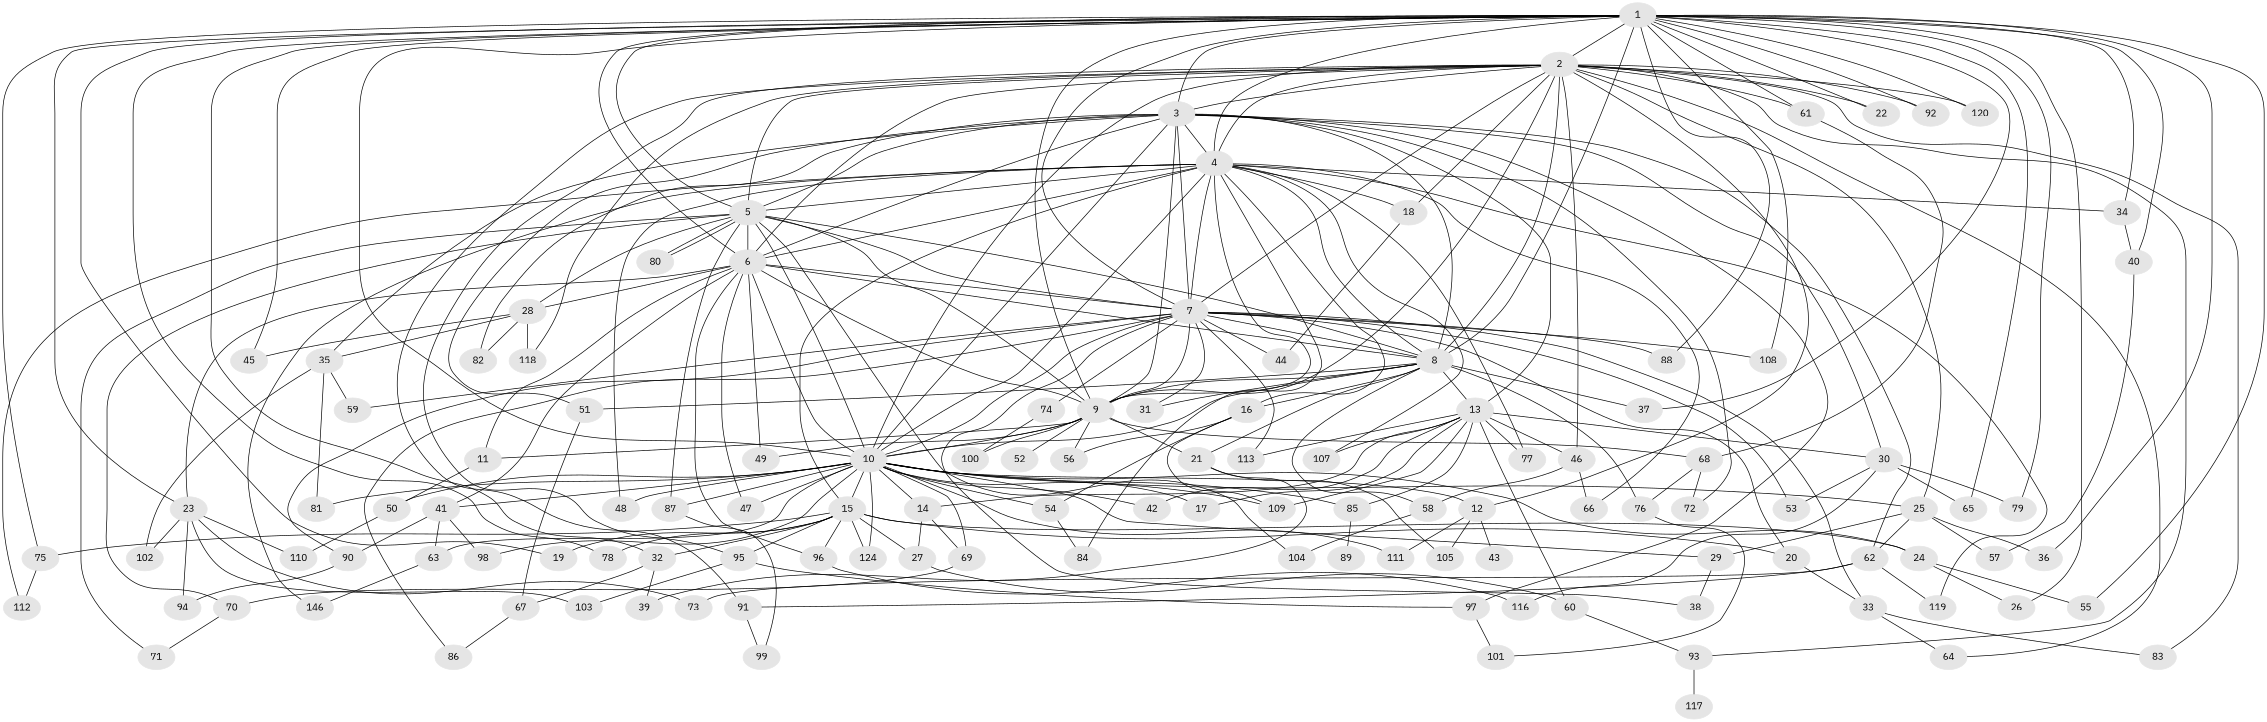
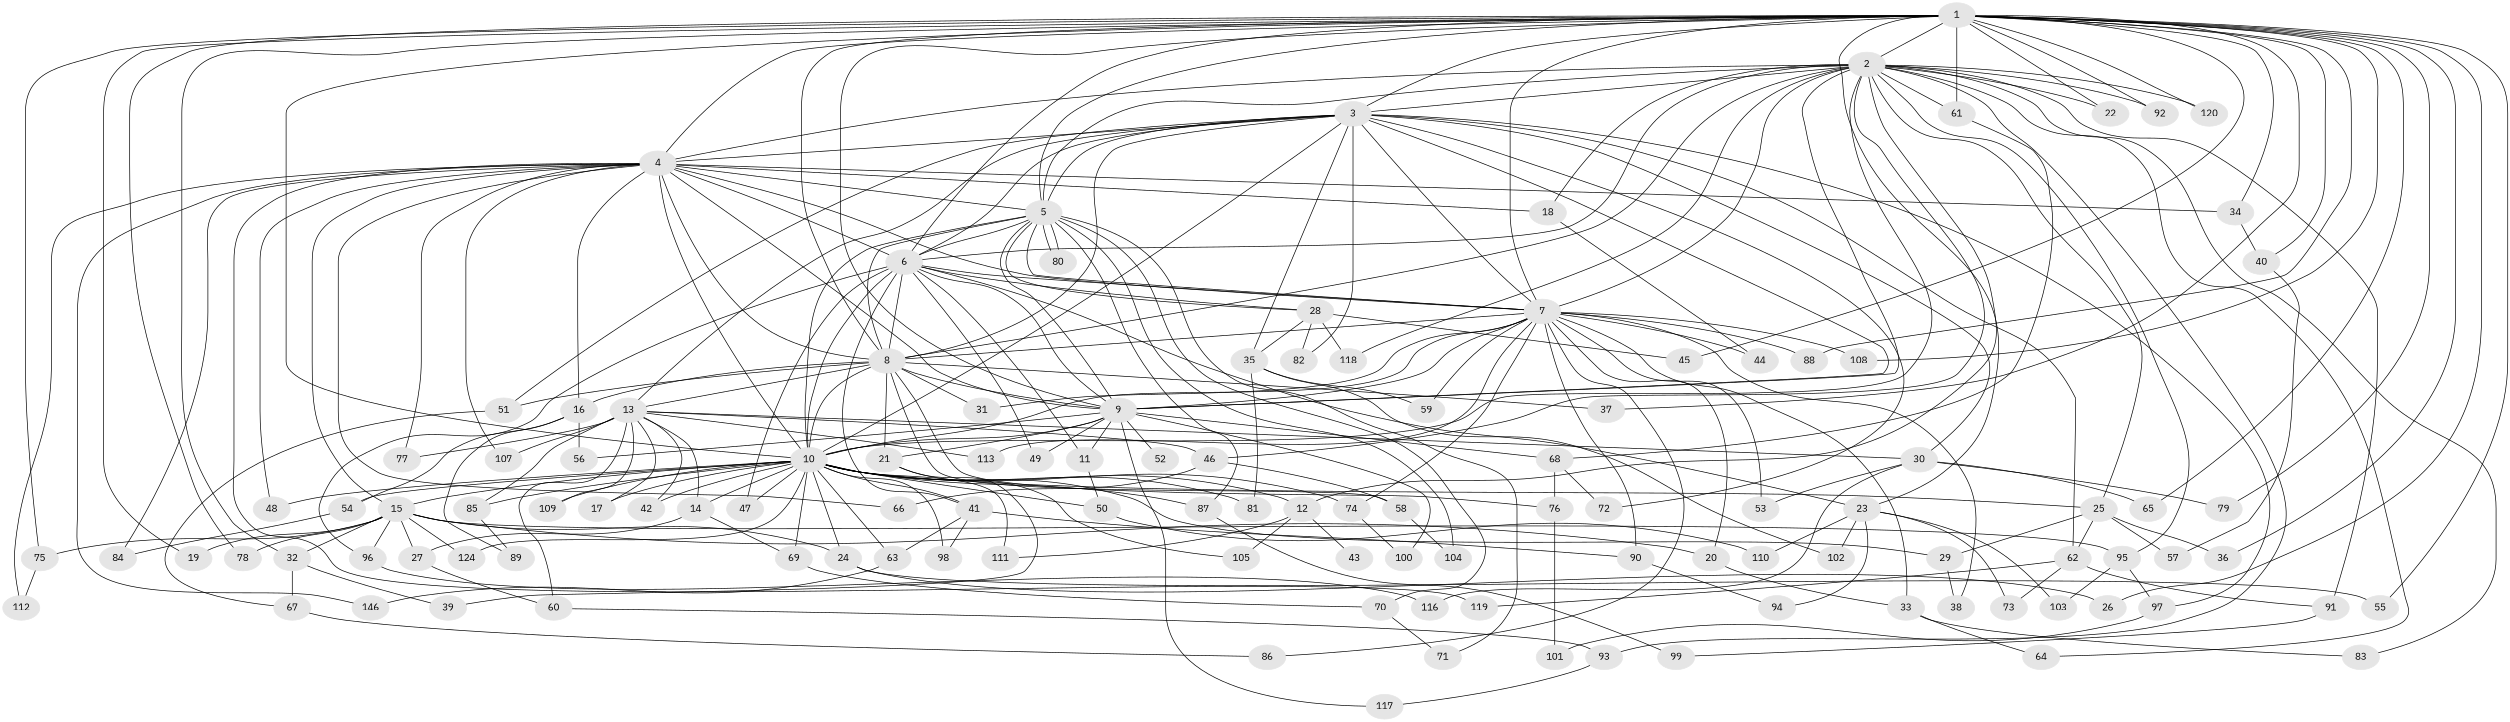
(1170, 470) -> (459, 467)
none -> (1199, 476)
none -> (1171, 633)
